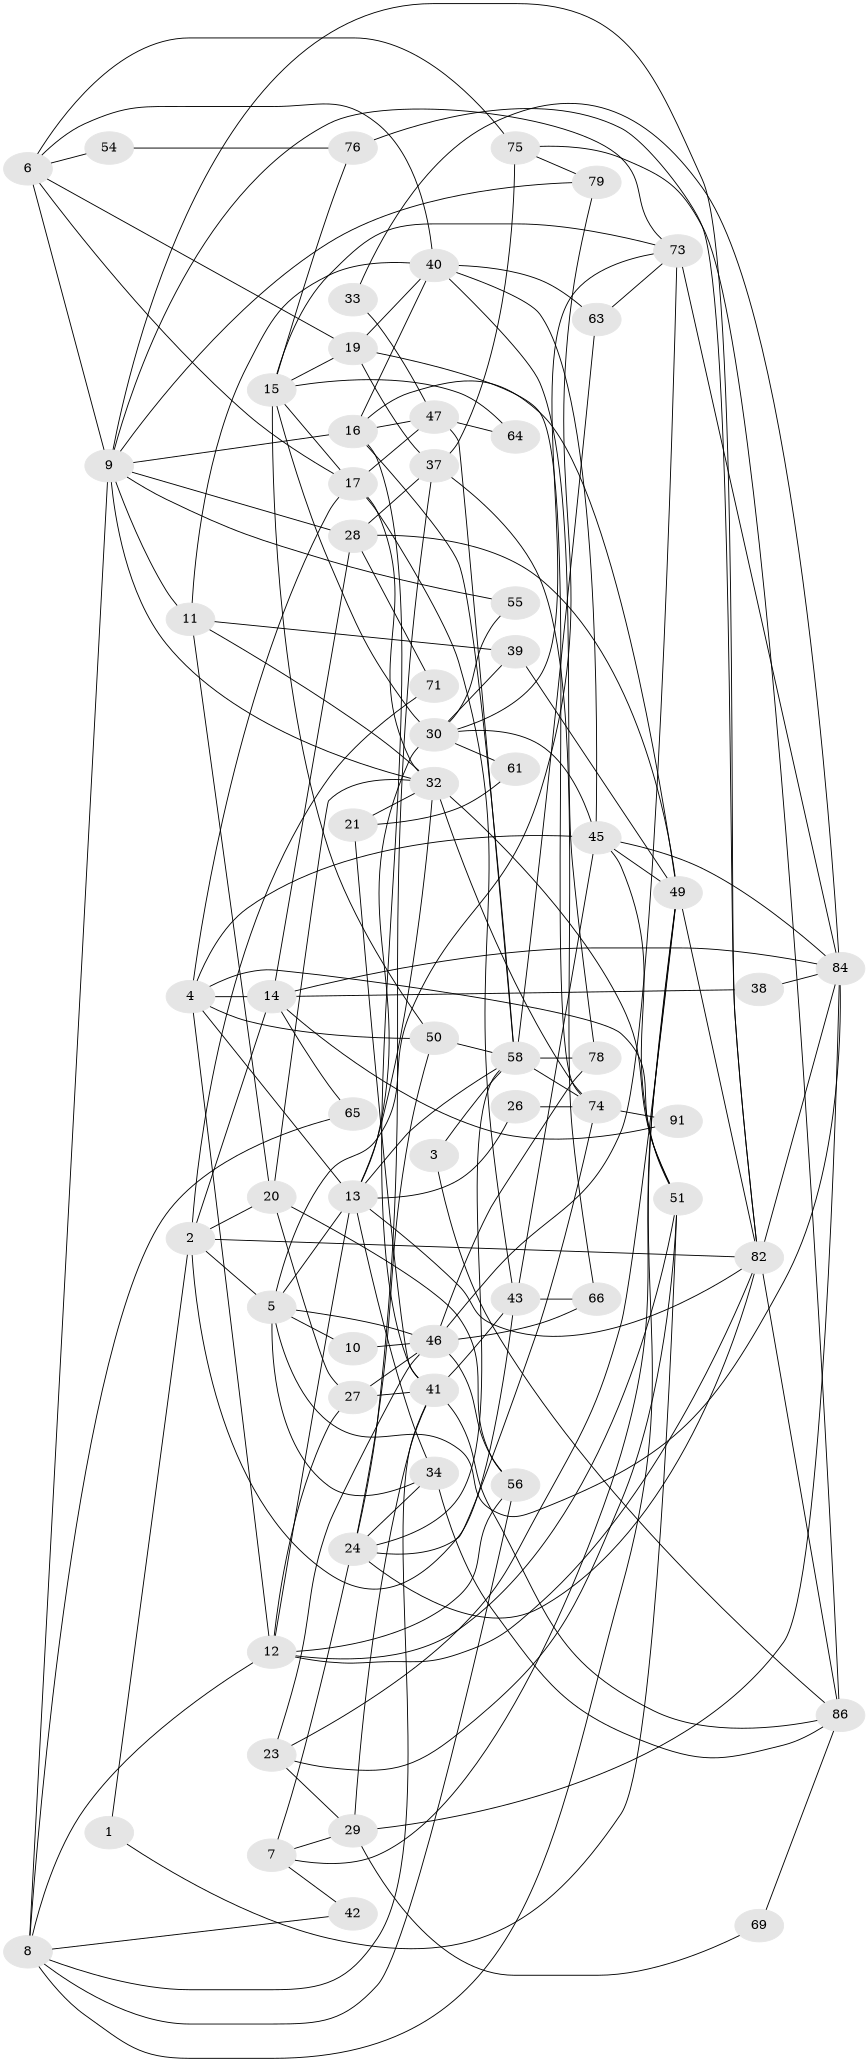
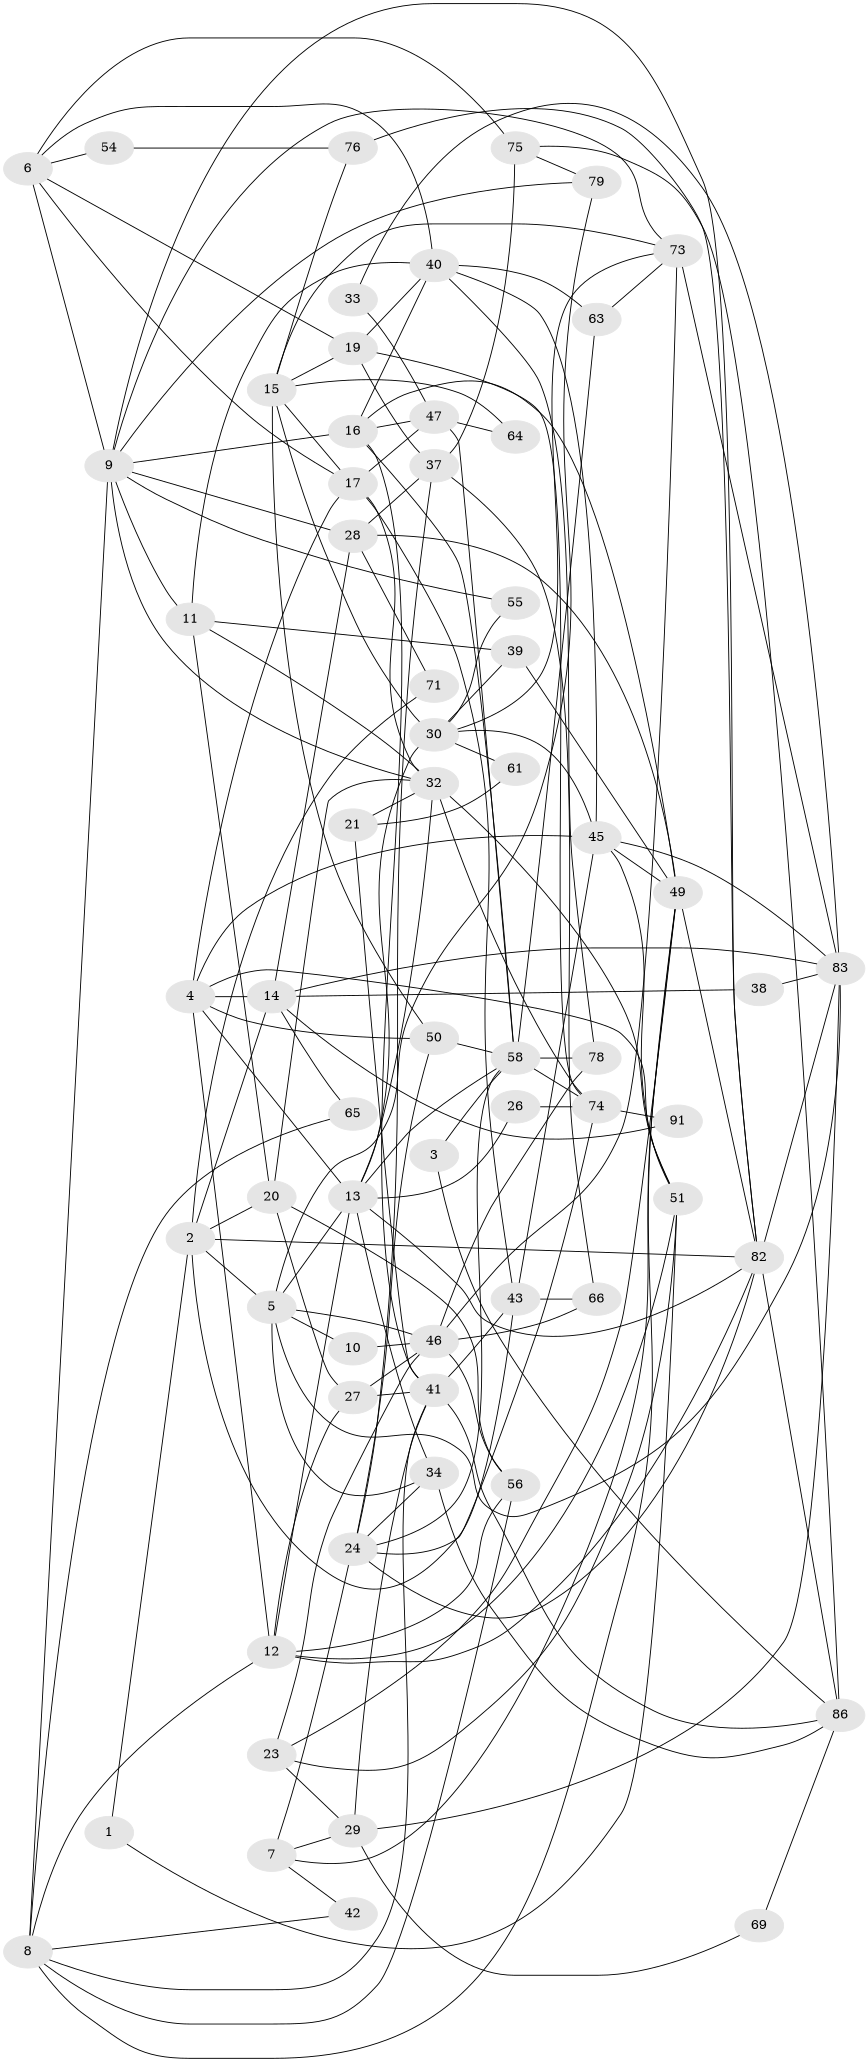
(840, 969) -> (840, 969)
